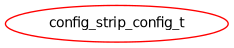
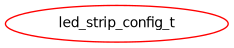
(117, 24) -> (117, 24)
